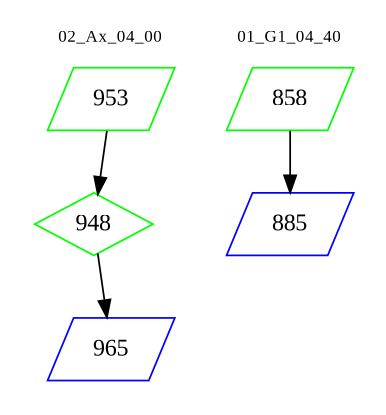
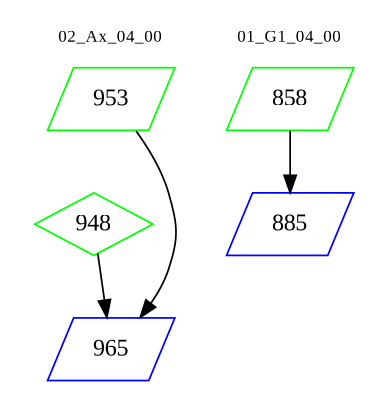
(290, 37) -> (290, 37)
(104, 154) -> (174, 215)
